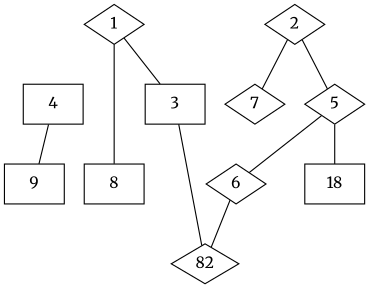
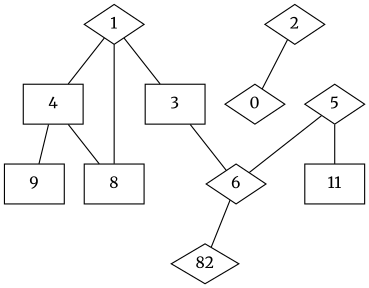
none -> (86, 61)
(315, 64) -> none
(255, 104) -> (255, 104)
none -> (84, 144)
(335, 184) -> (335, 184)
(190, 185) -> (208, 147)
